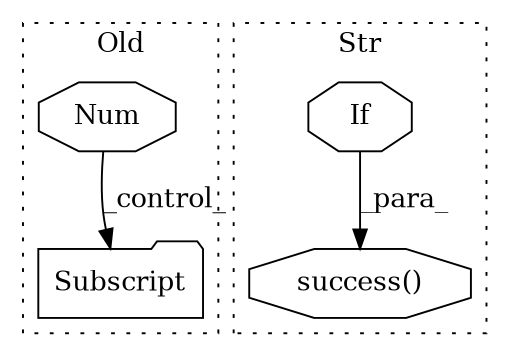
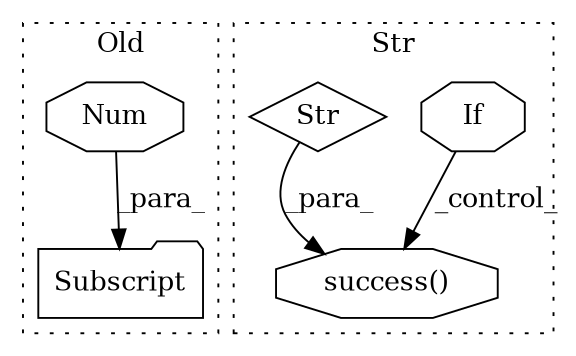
none -> (318, 117)
(165, 200) -> (161, 200)
(404, 200) -> (496, 200)
